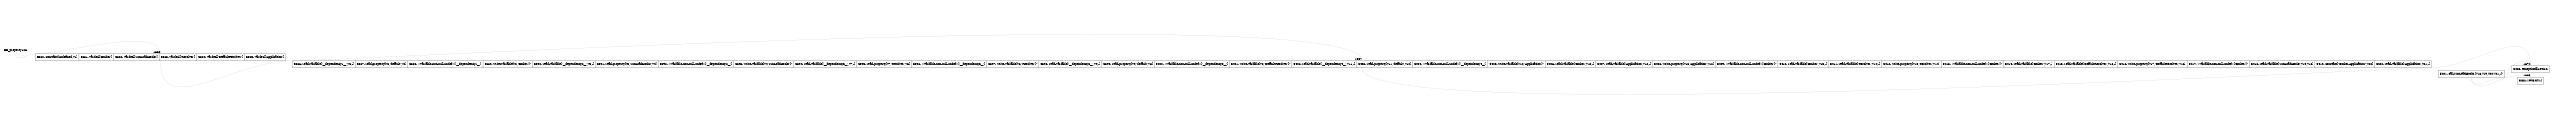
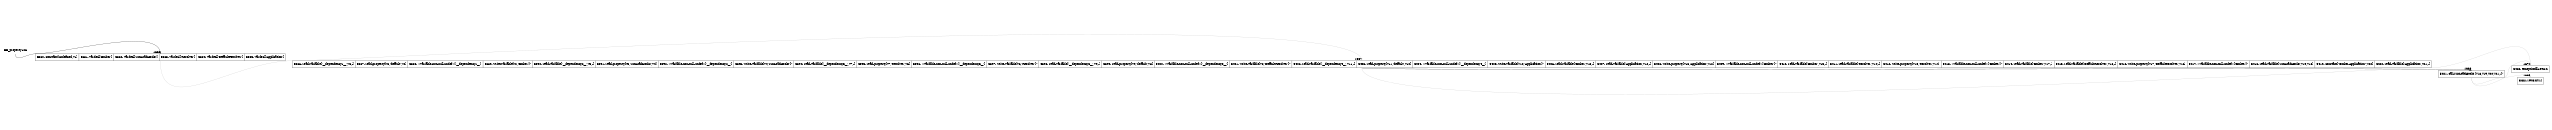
(88, 46) -> (88, 46)
none -> (1916, 69)
